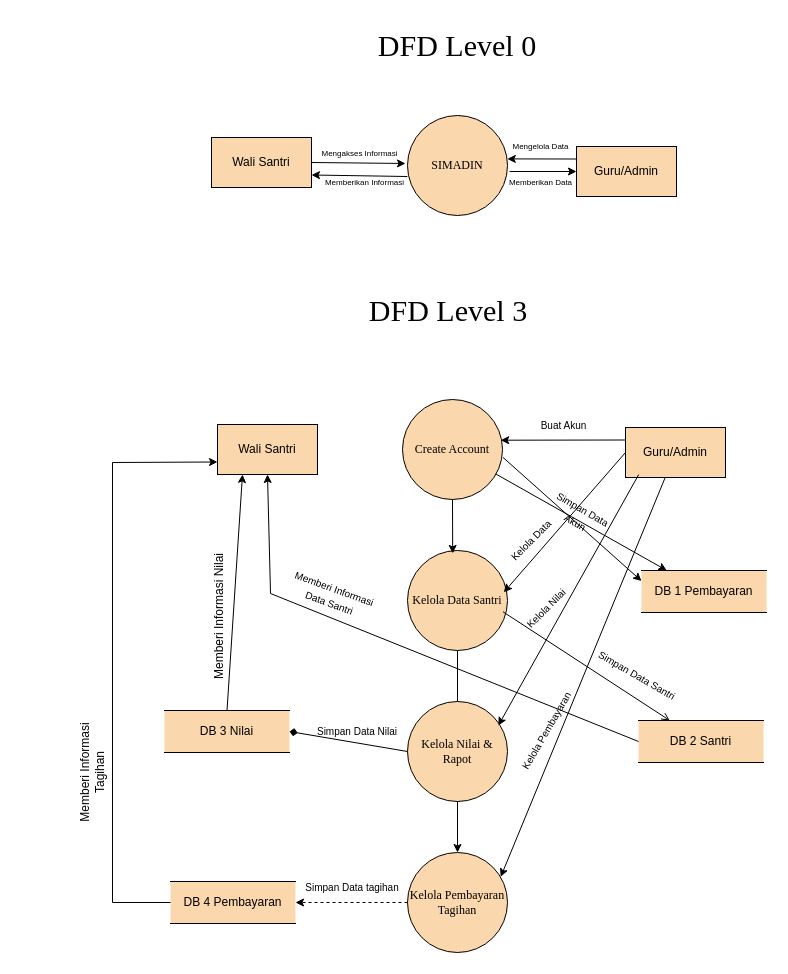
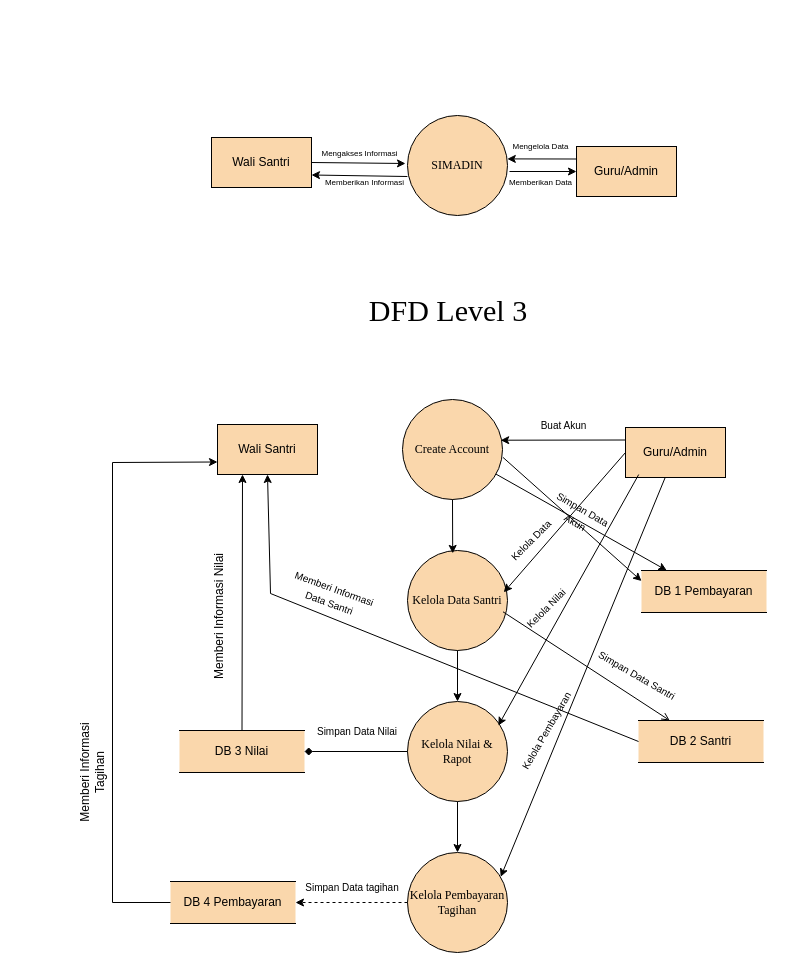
(458, 45) -> none
(458, 696) -> (458, 693)
(227, 732) -> (242, 752)
